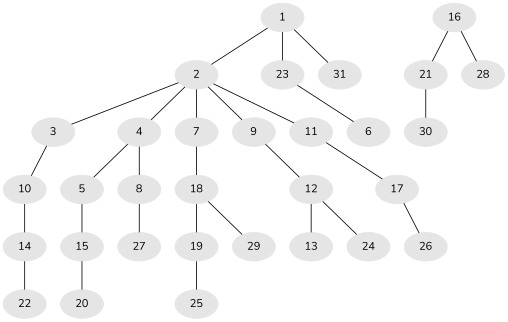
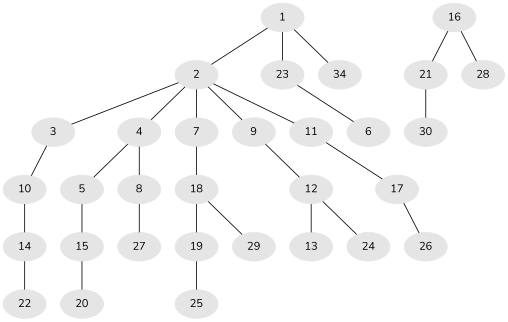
(340, 75) -> (340, 75)
